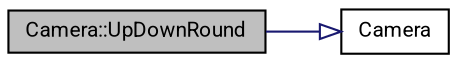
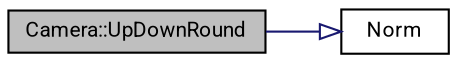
(395, 32) -> (395, 32)
